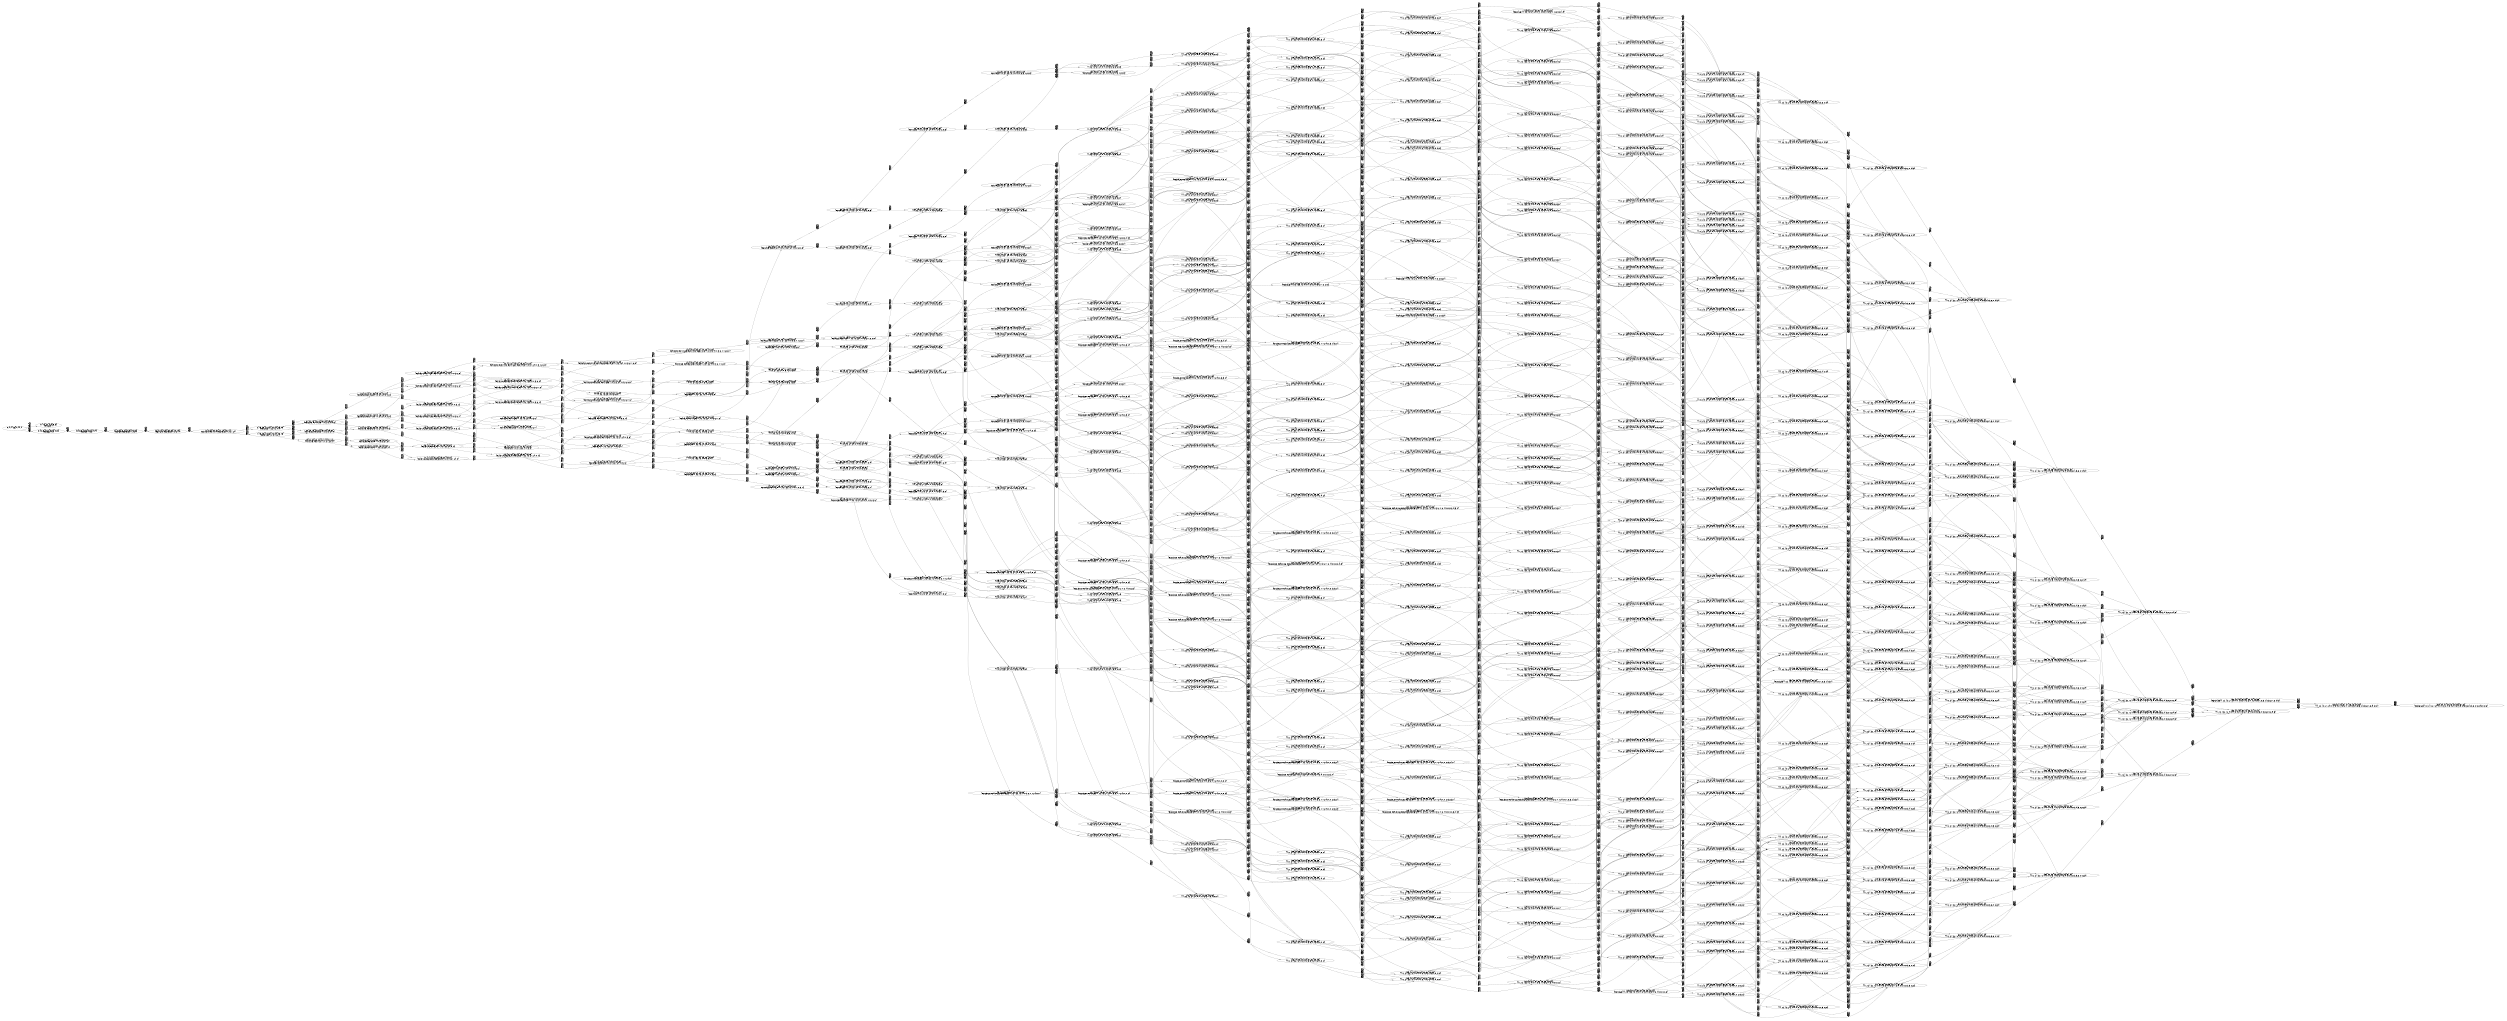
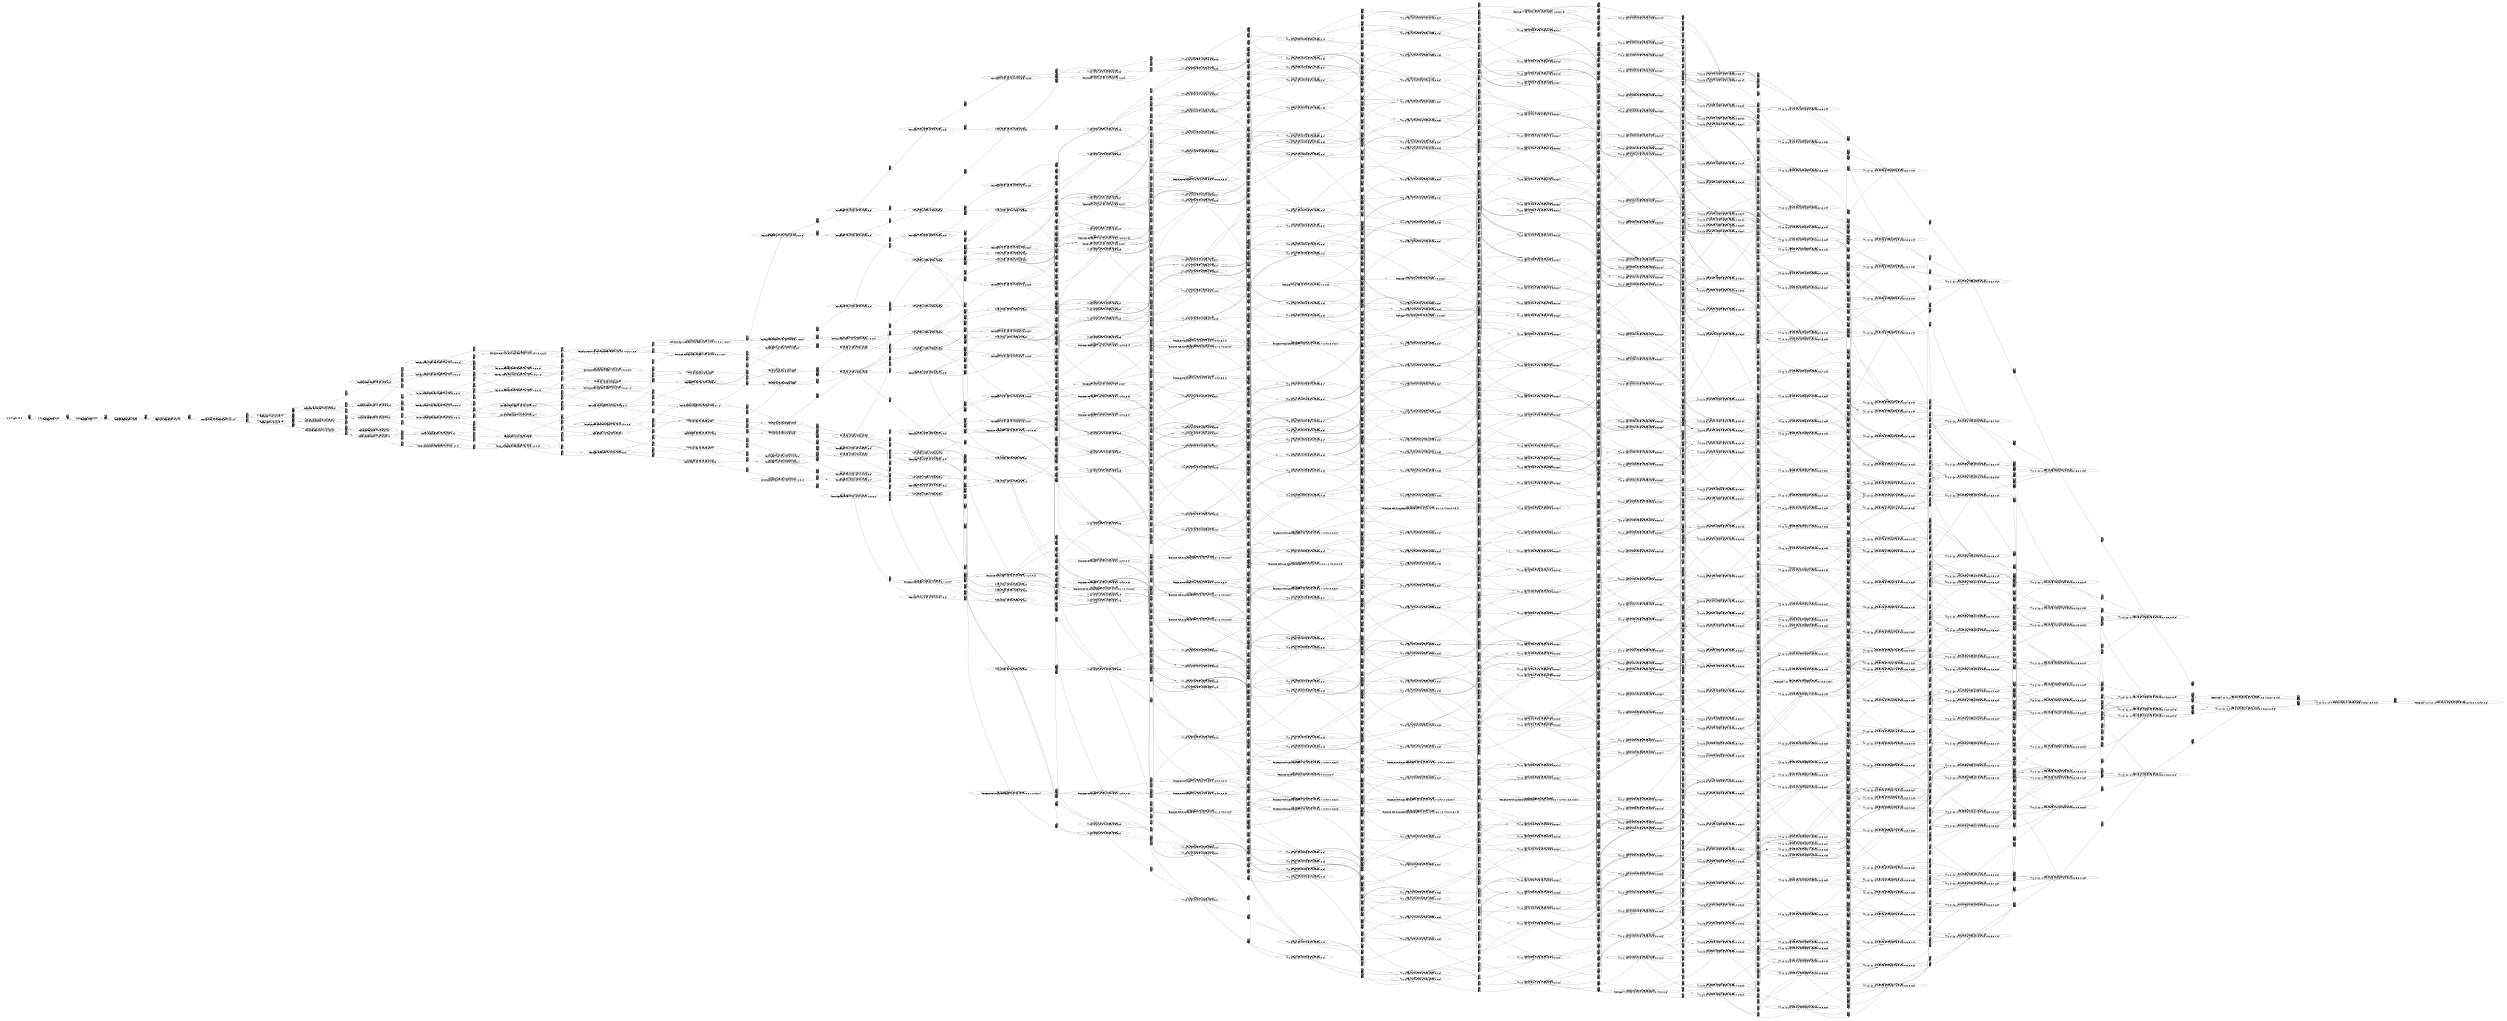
(49, 425) -> none
